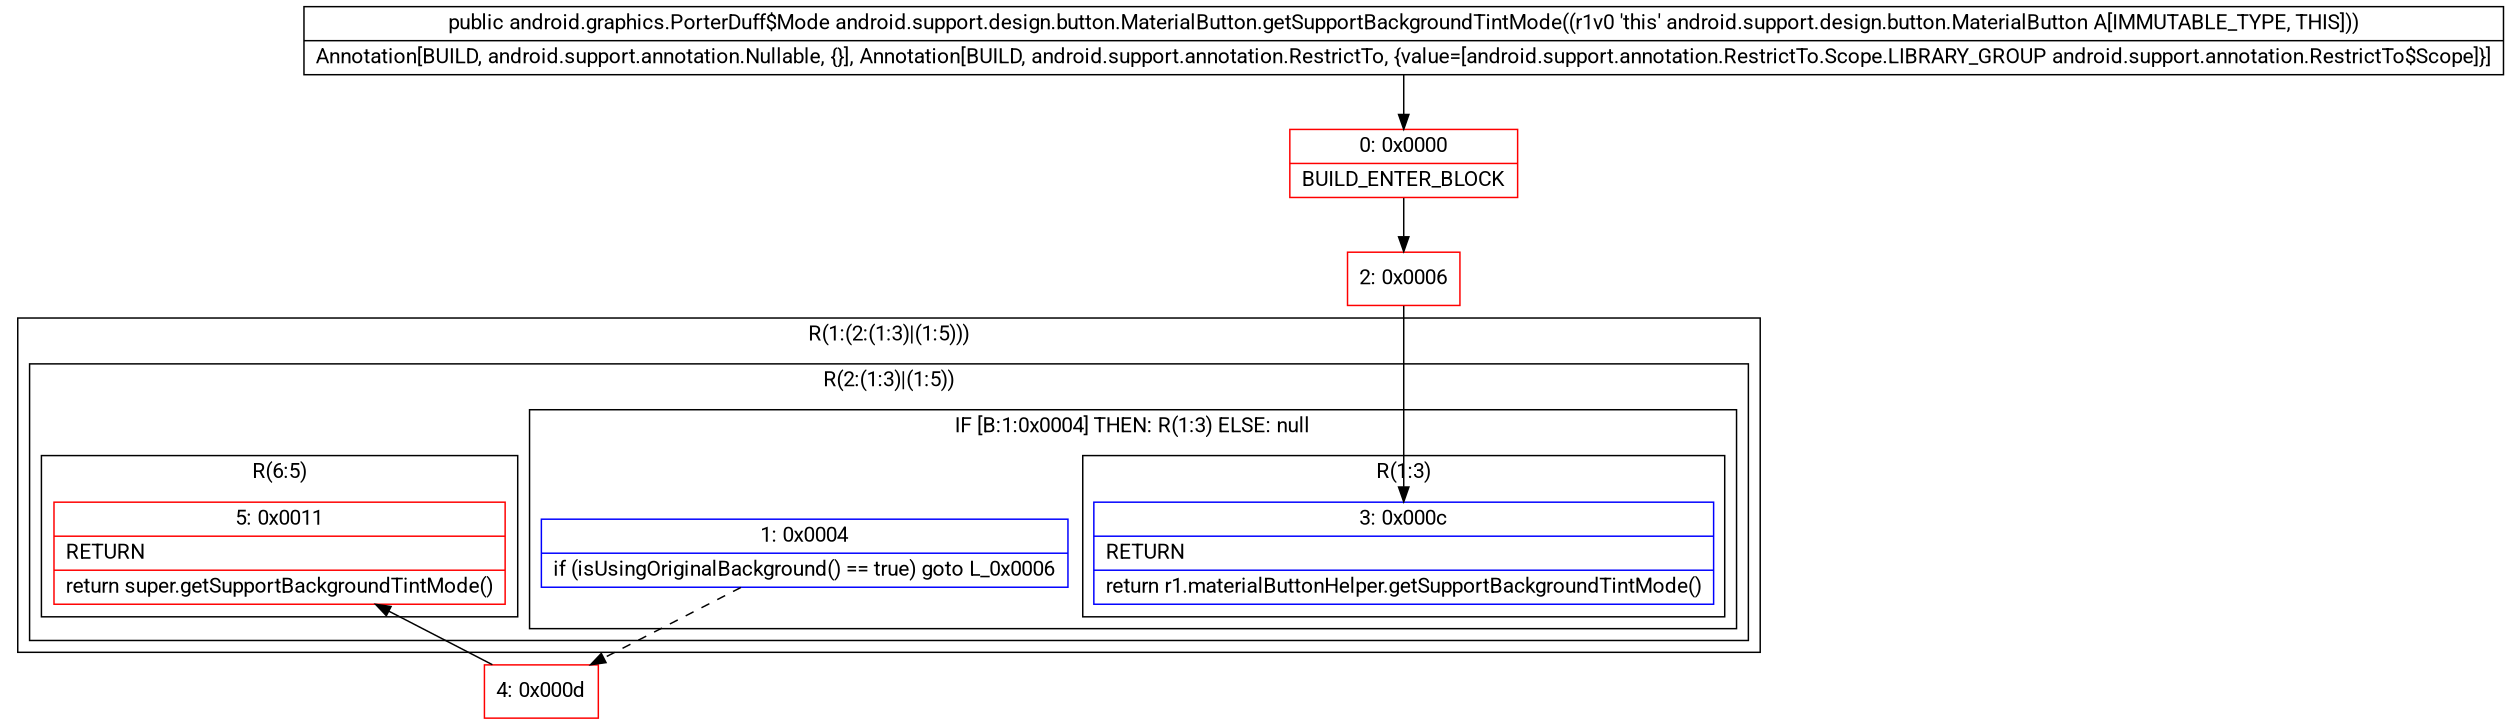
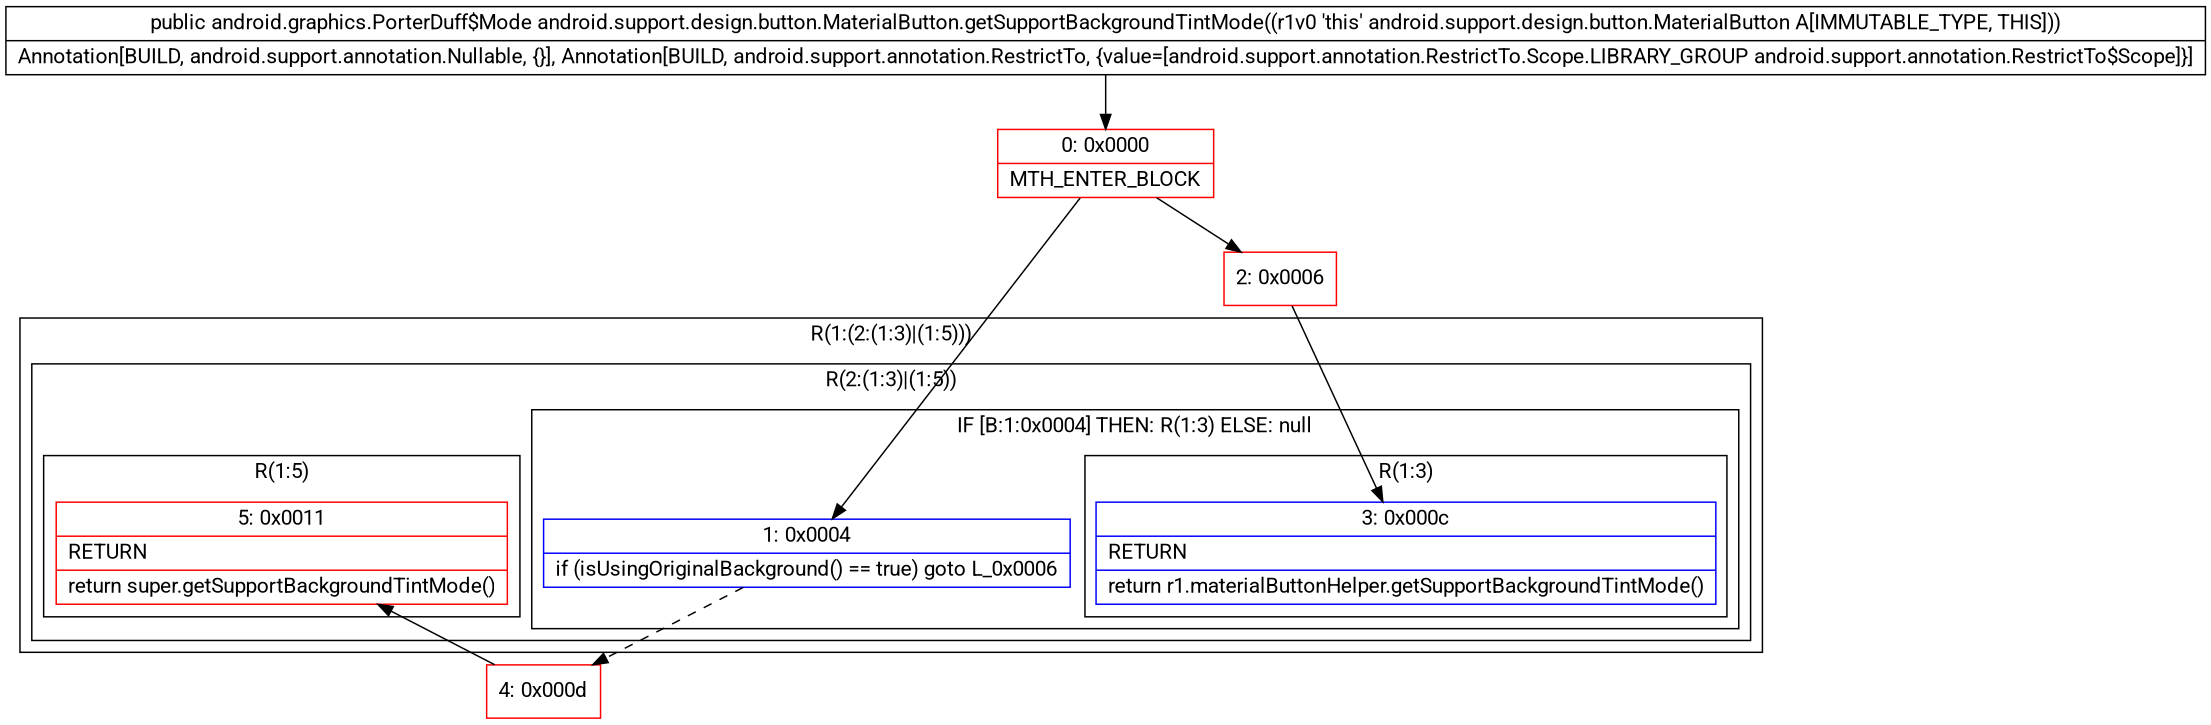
(1404, 180) -> (1106, 180)
none -> (961, 352)
(280, 473) -> (282, 473)
